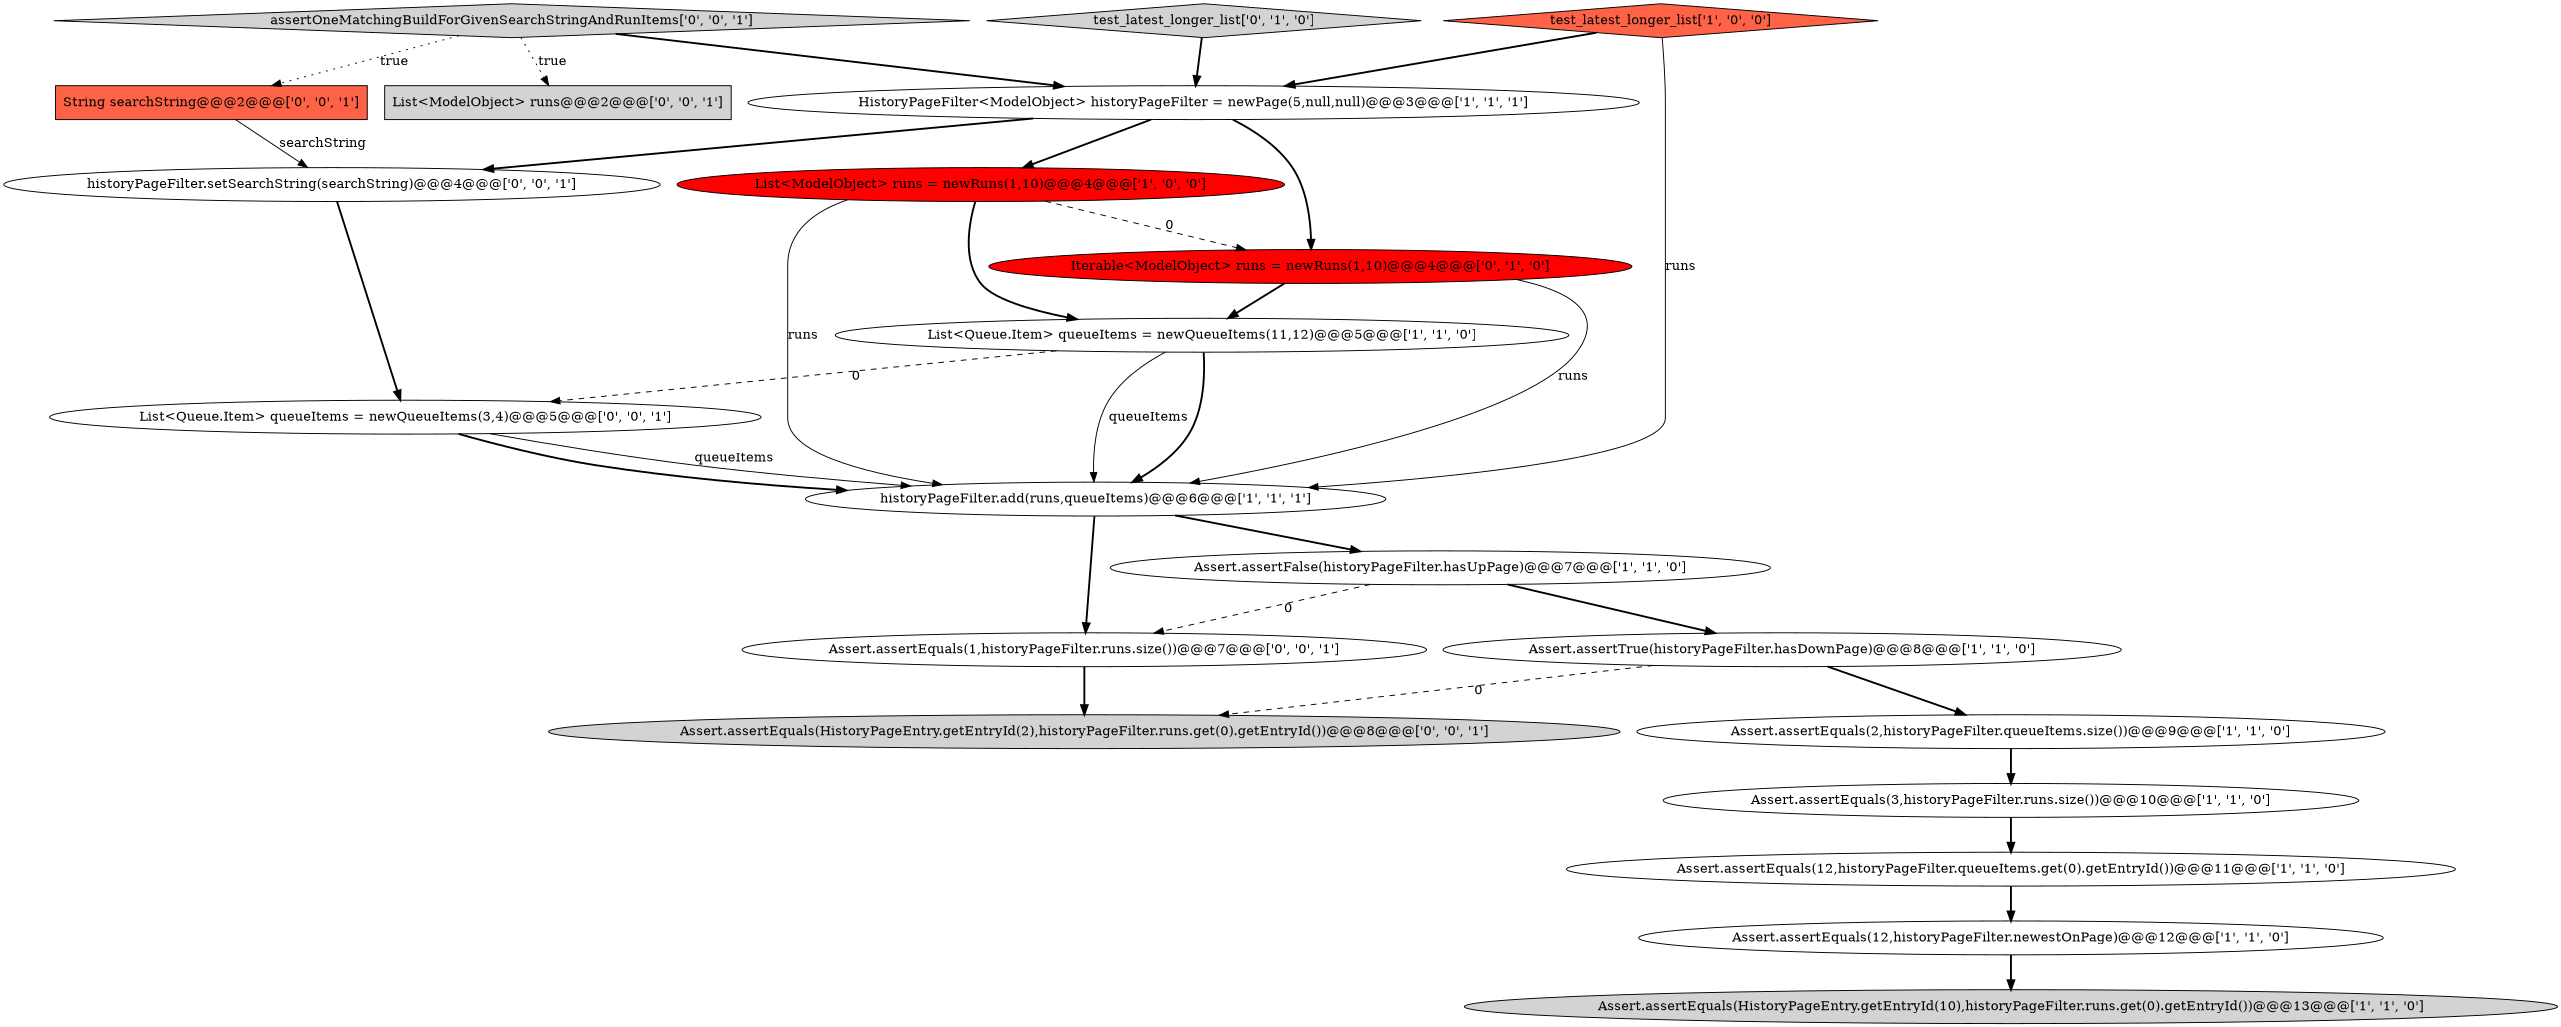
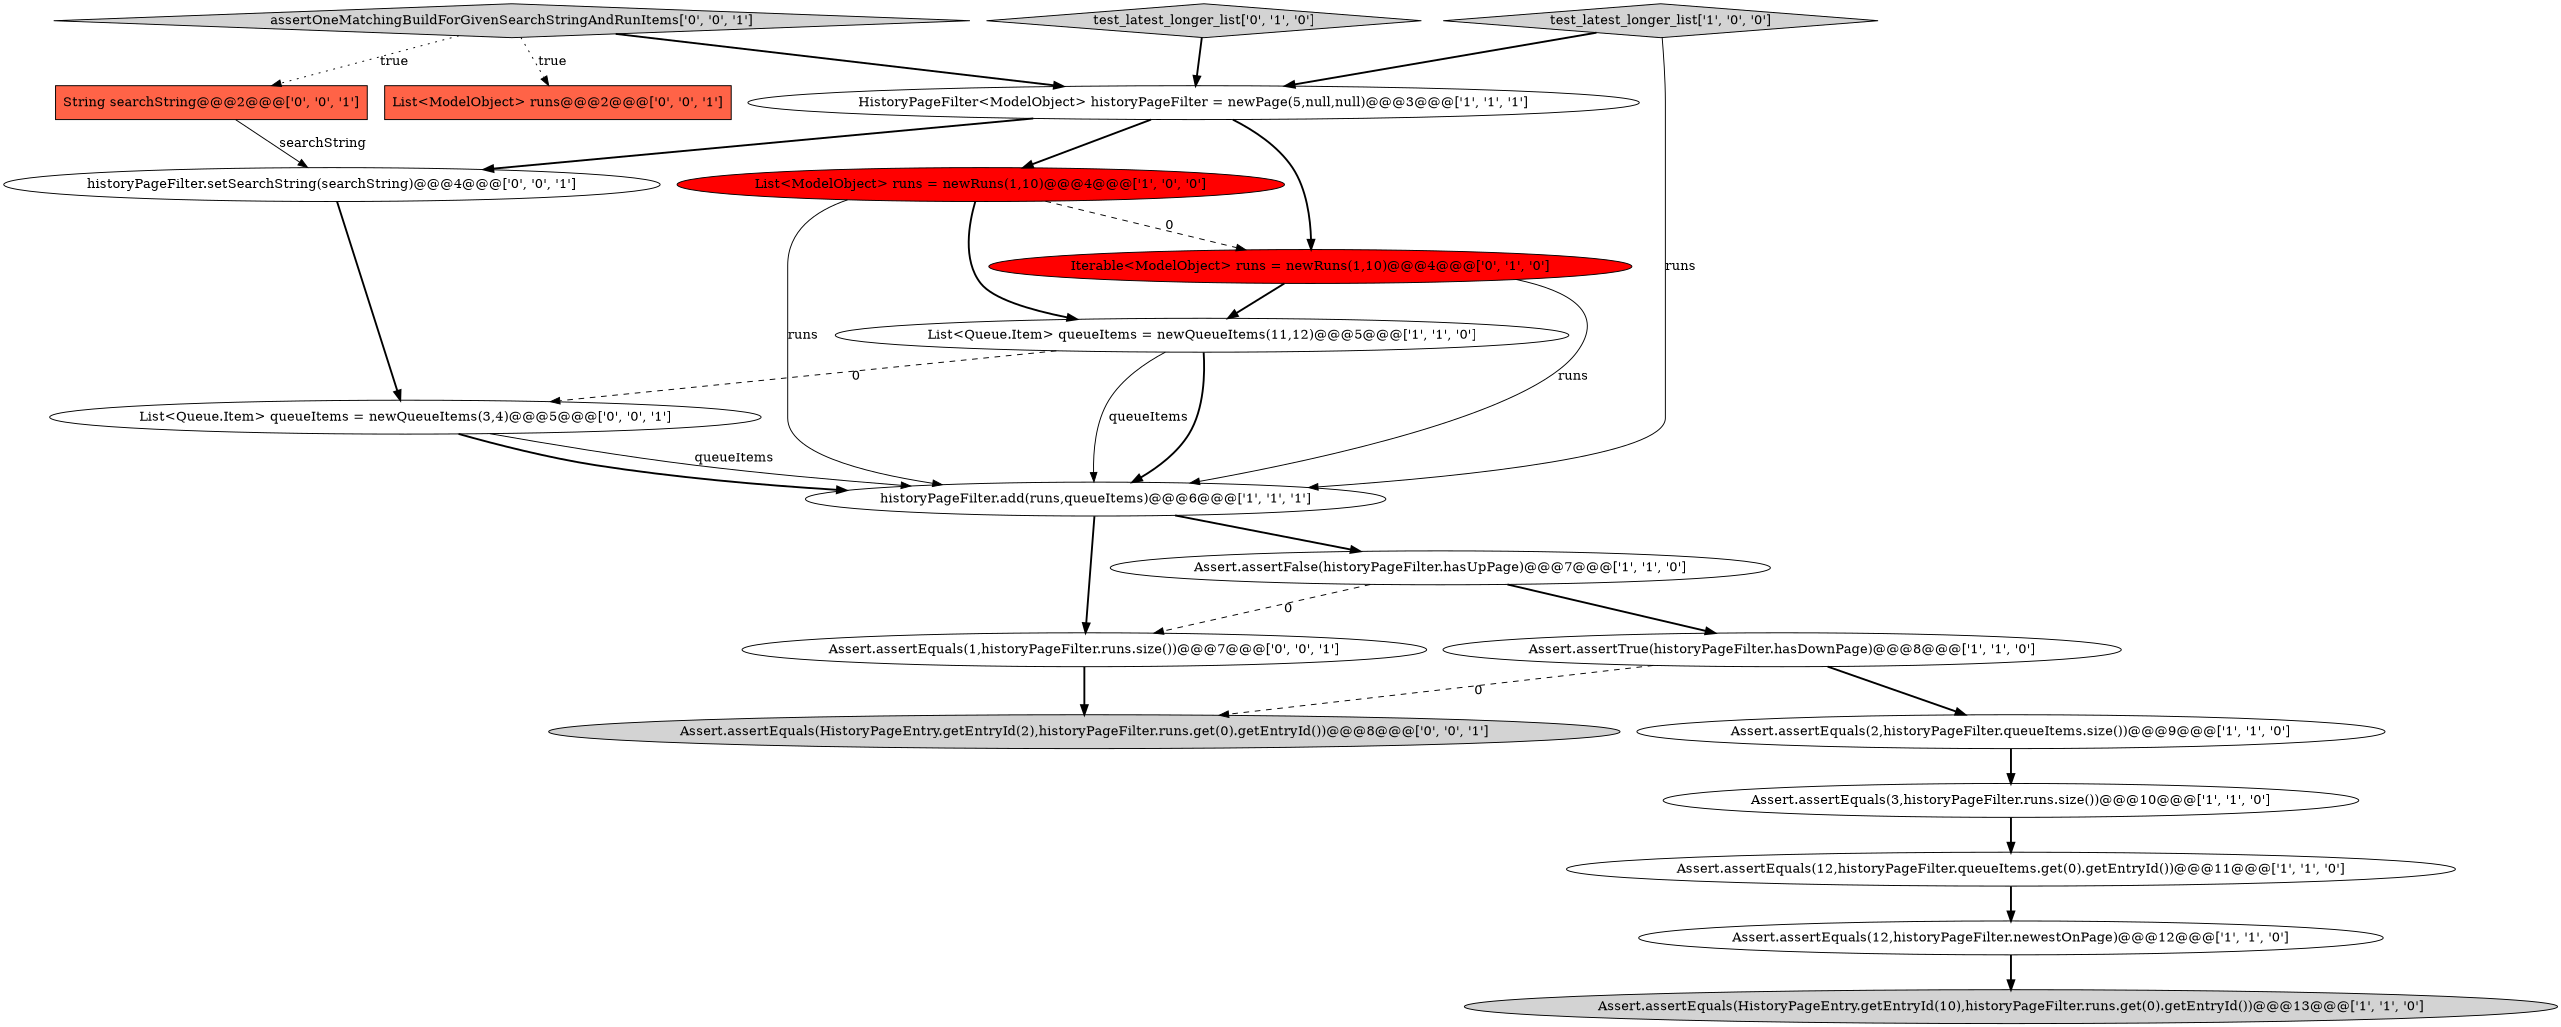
(1661, 21) -> (1661, 21)
(558, 103) -> (558, 103)
